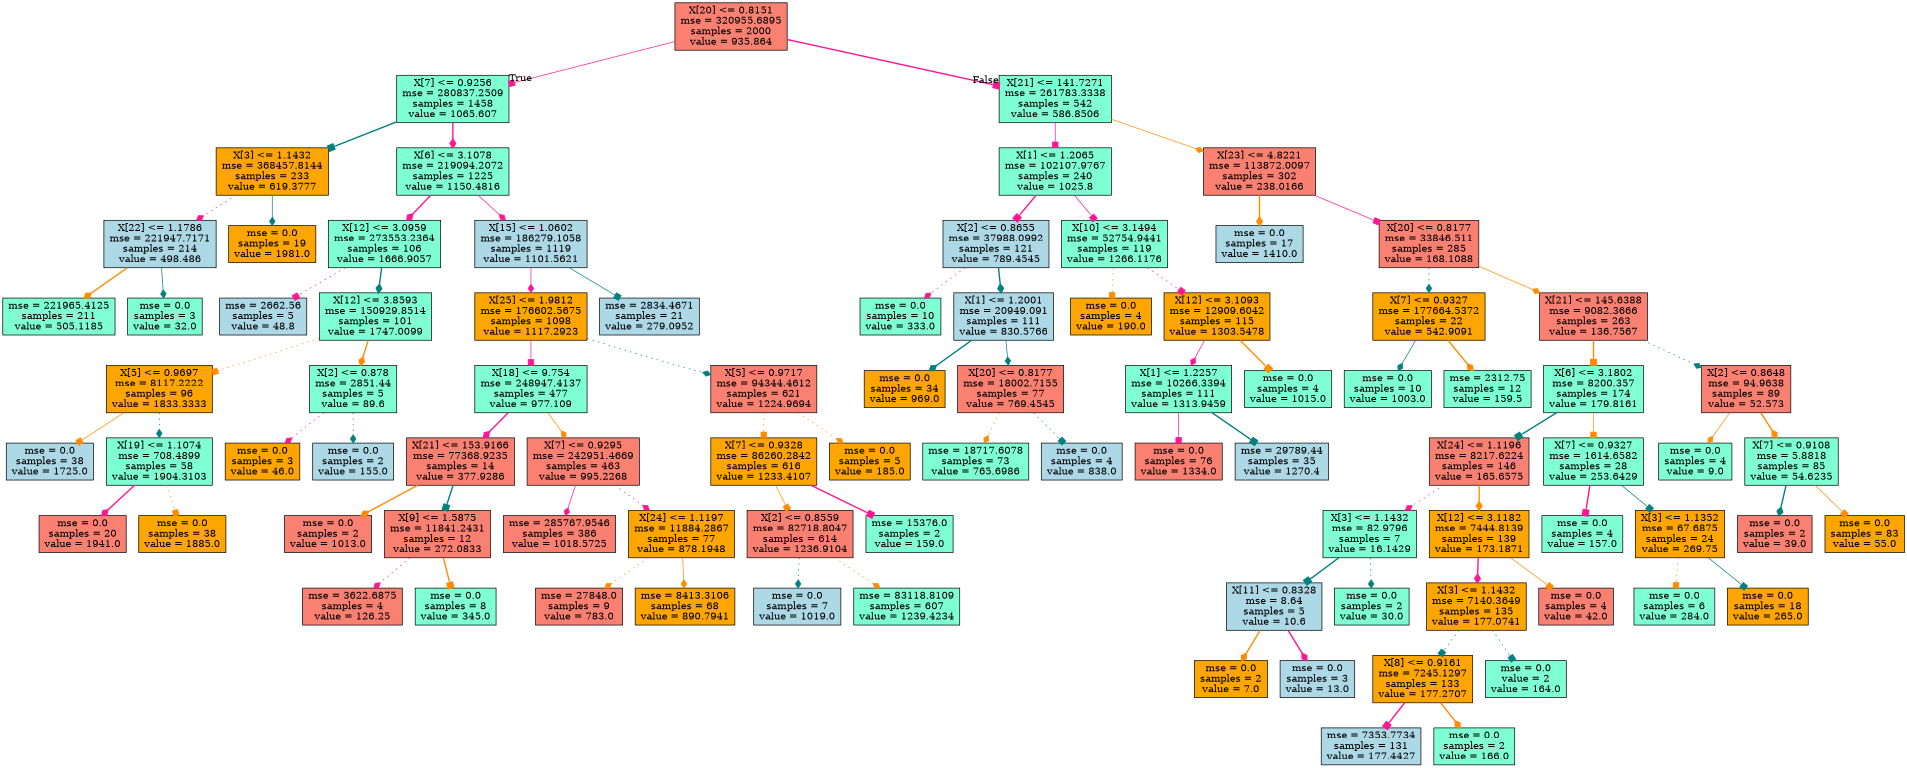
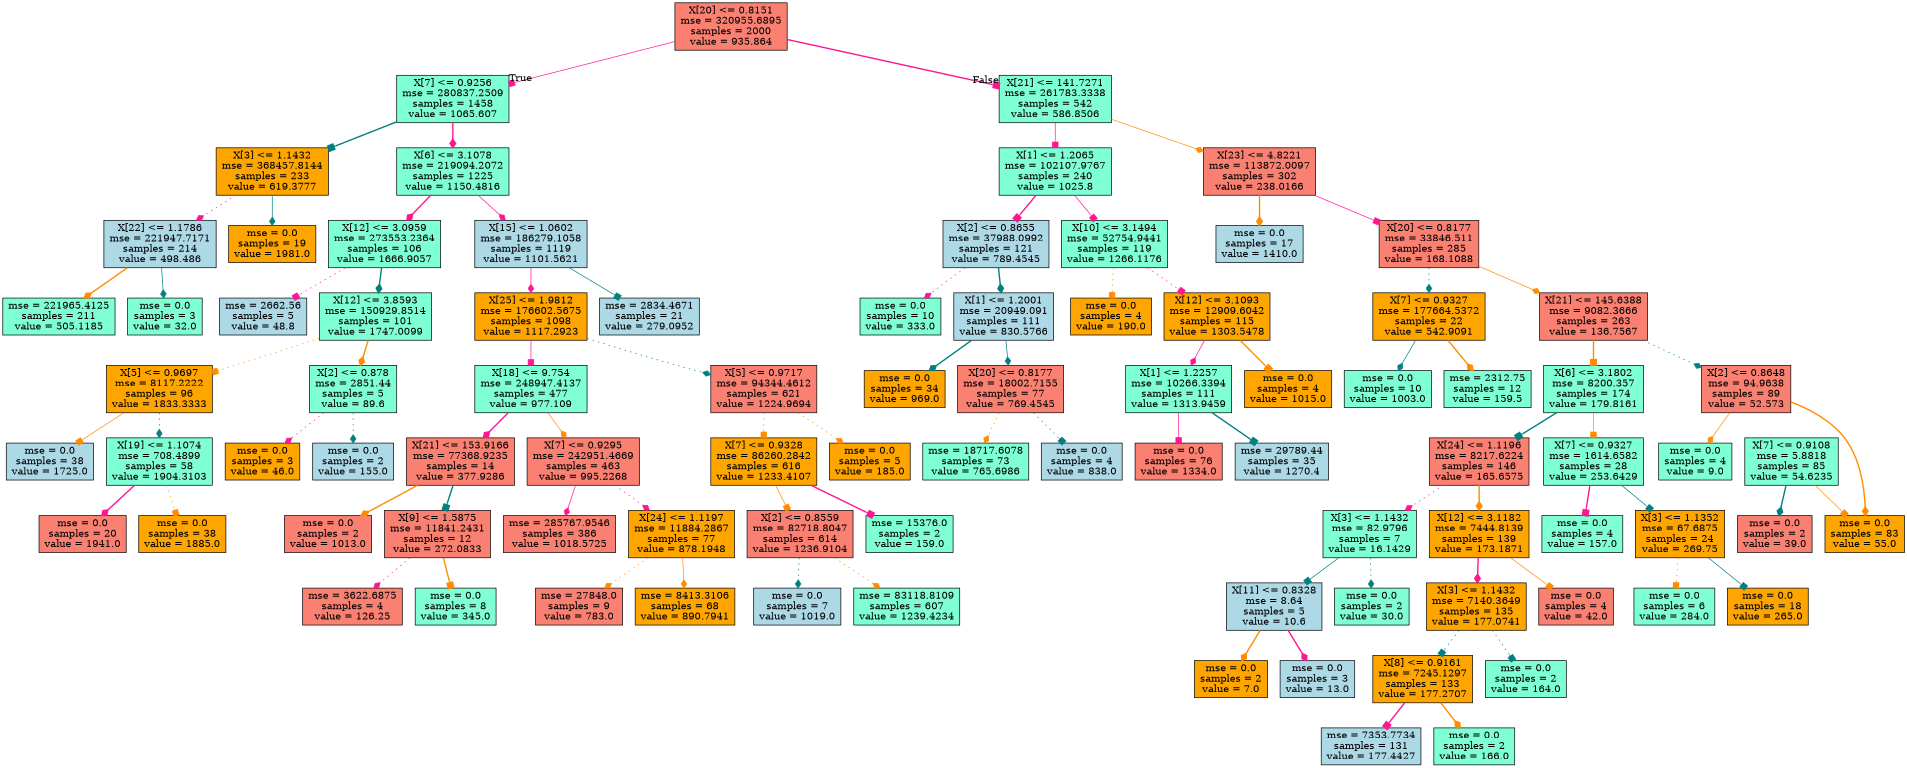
(1288, 389) -> (1288, 389)
(1767, 422) -> (1847, 441)
(1325, 568) -> (1325, 568)
(1526, 679) -> (1526, 679)
